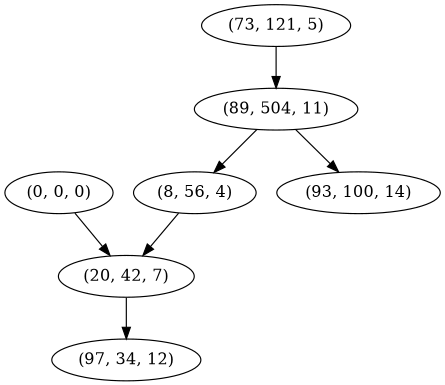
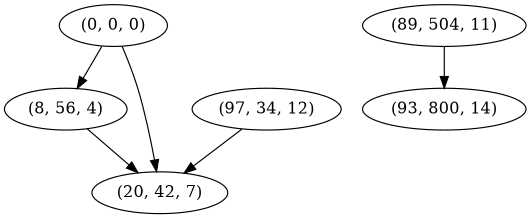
(276, 26) -> none
(240, 147) -> (92, 62)
(359, 193) -> (444, 109)
(126, 312) -> (218, 148)
